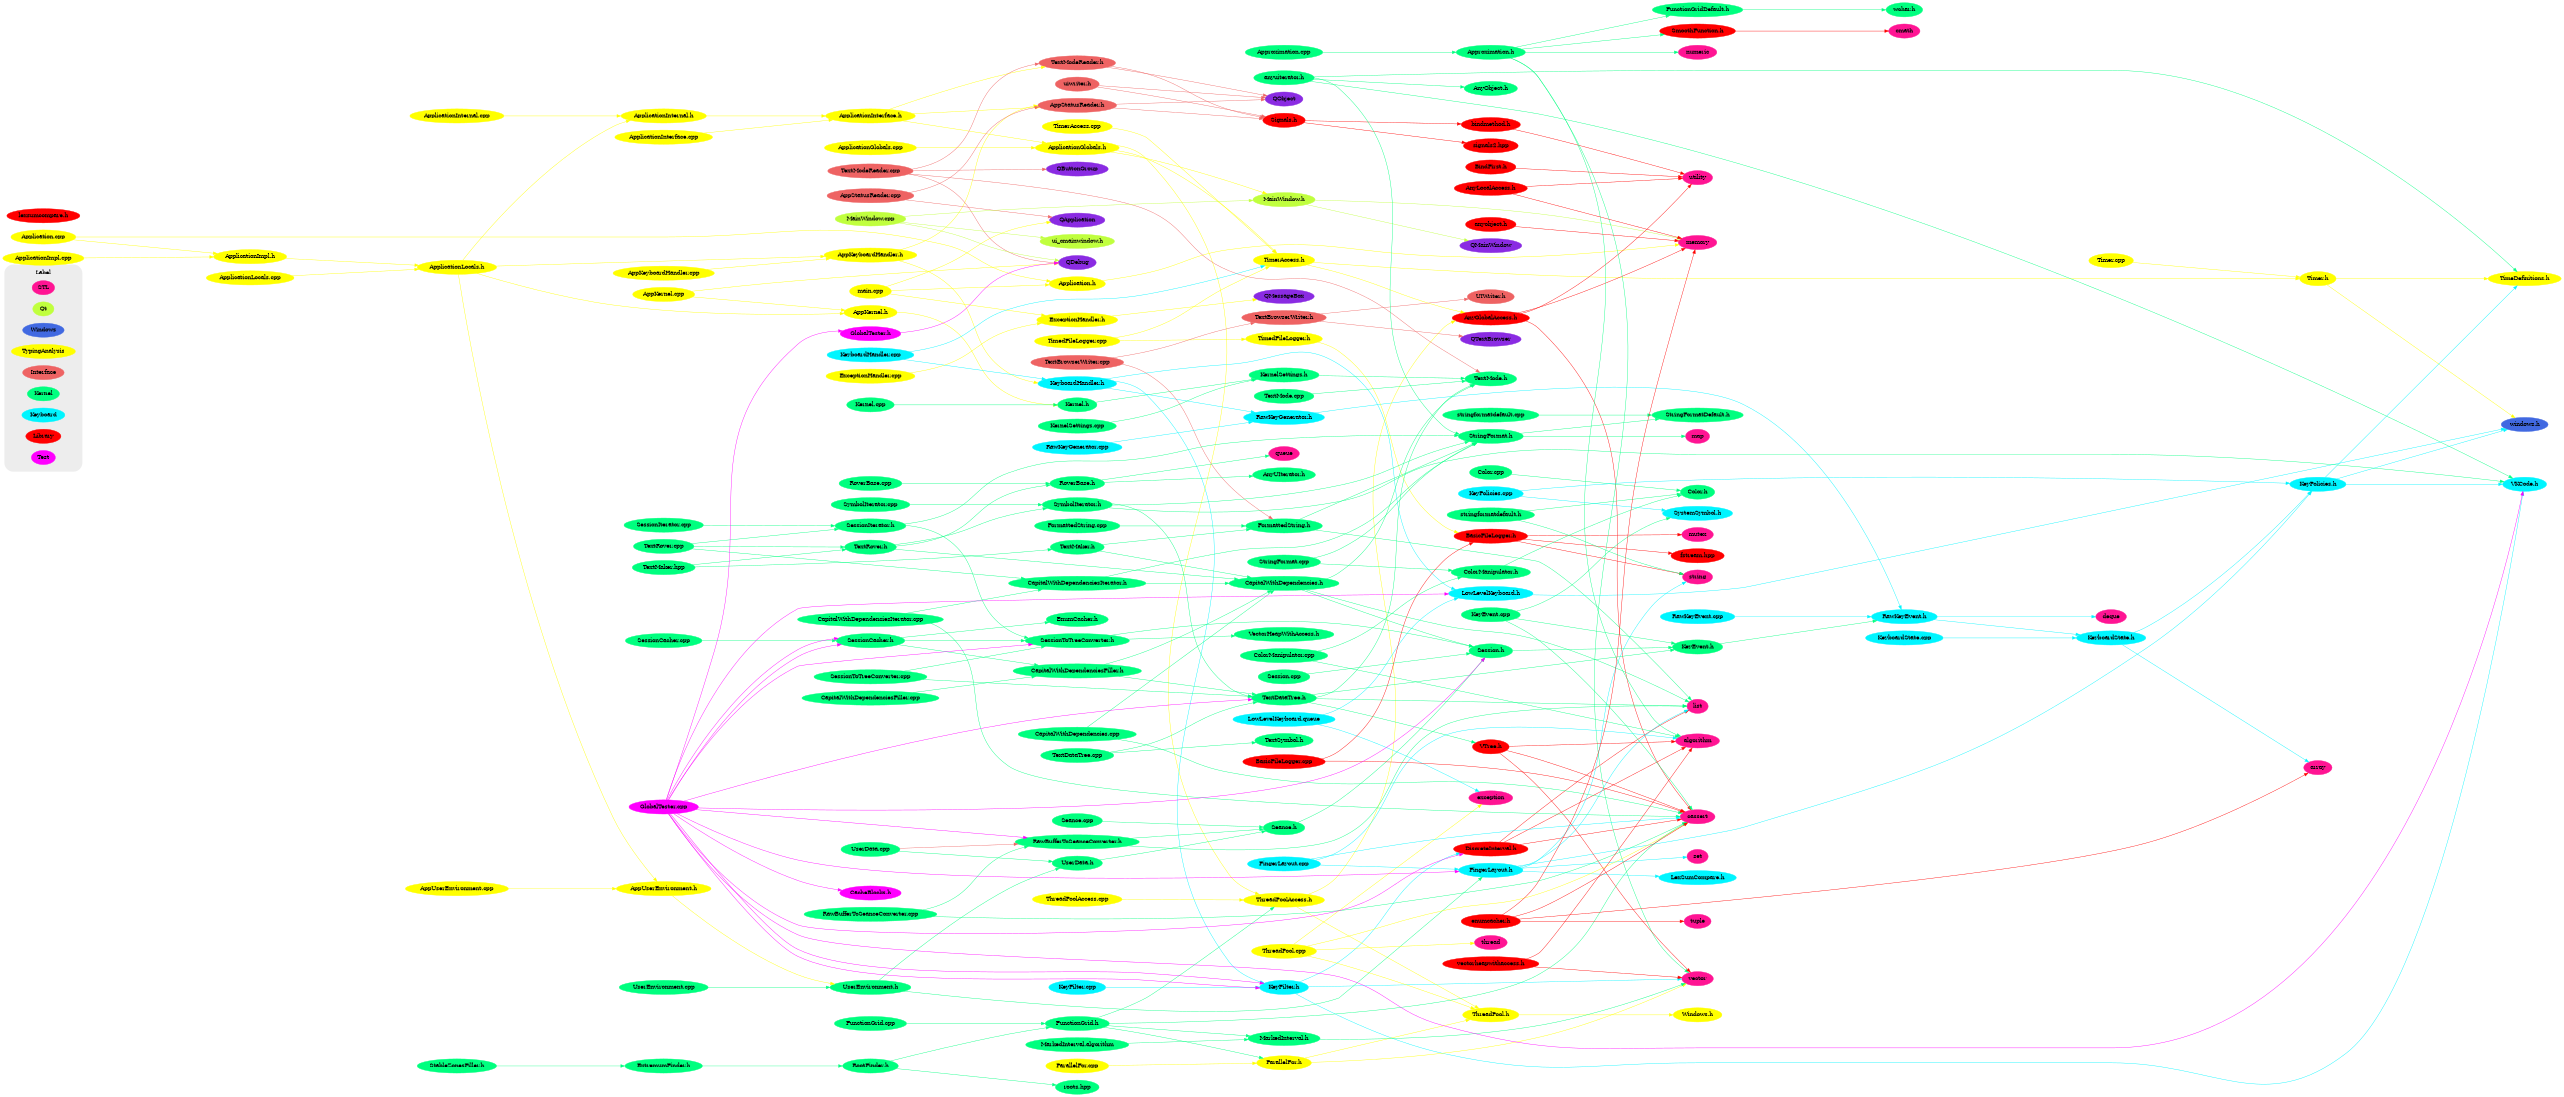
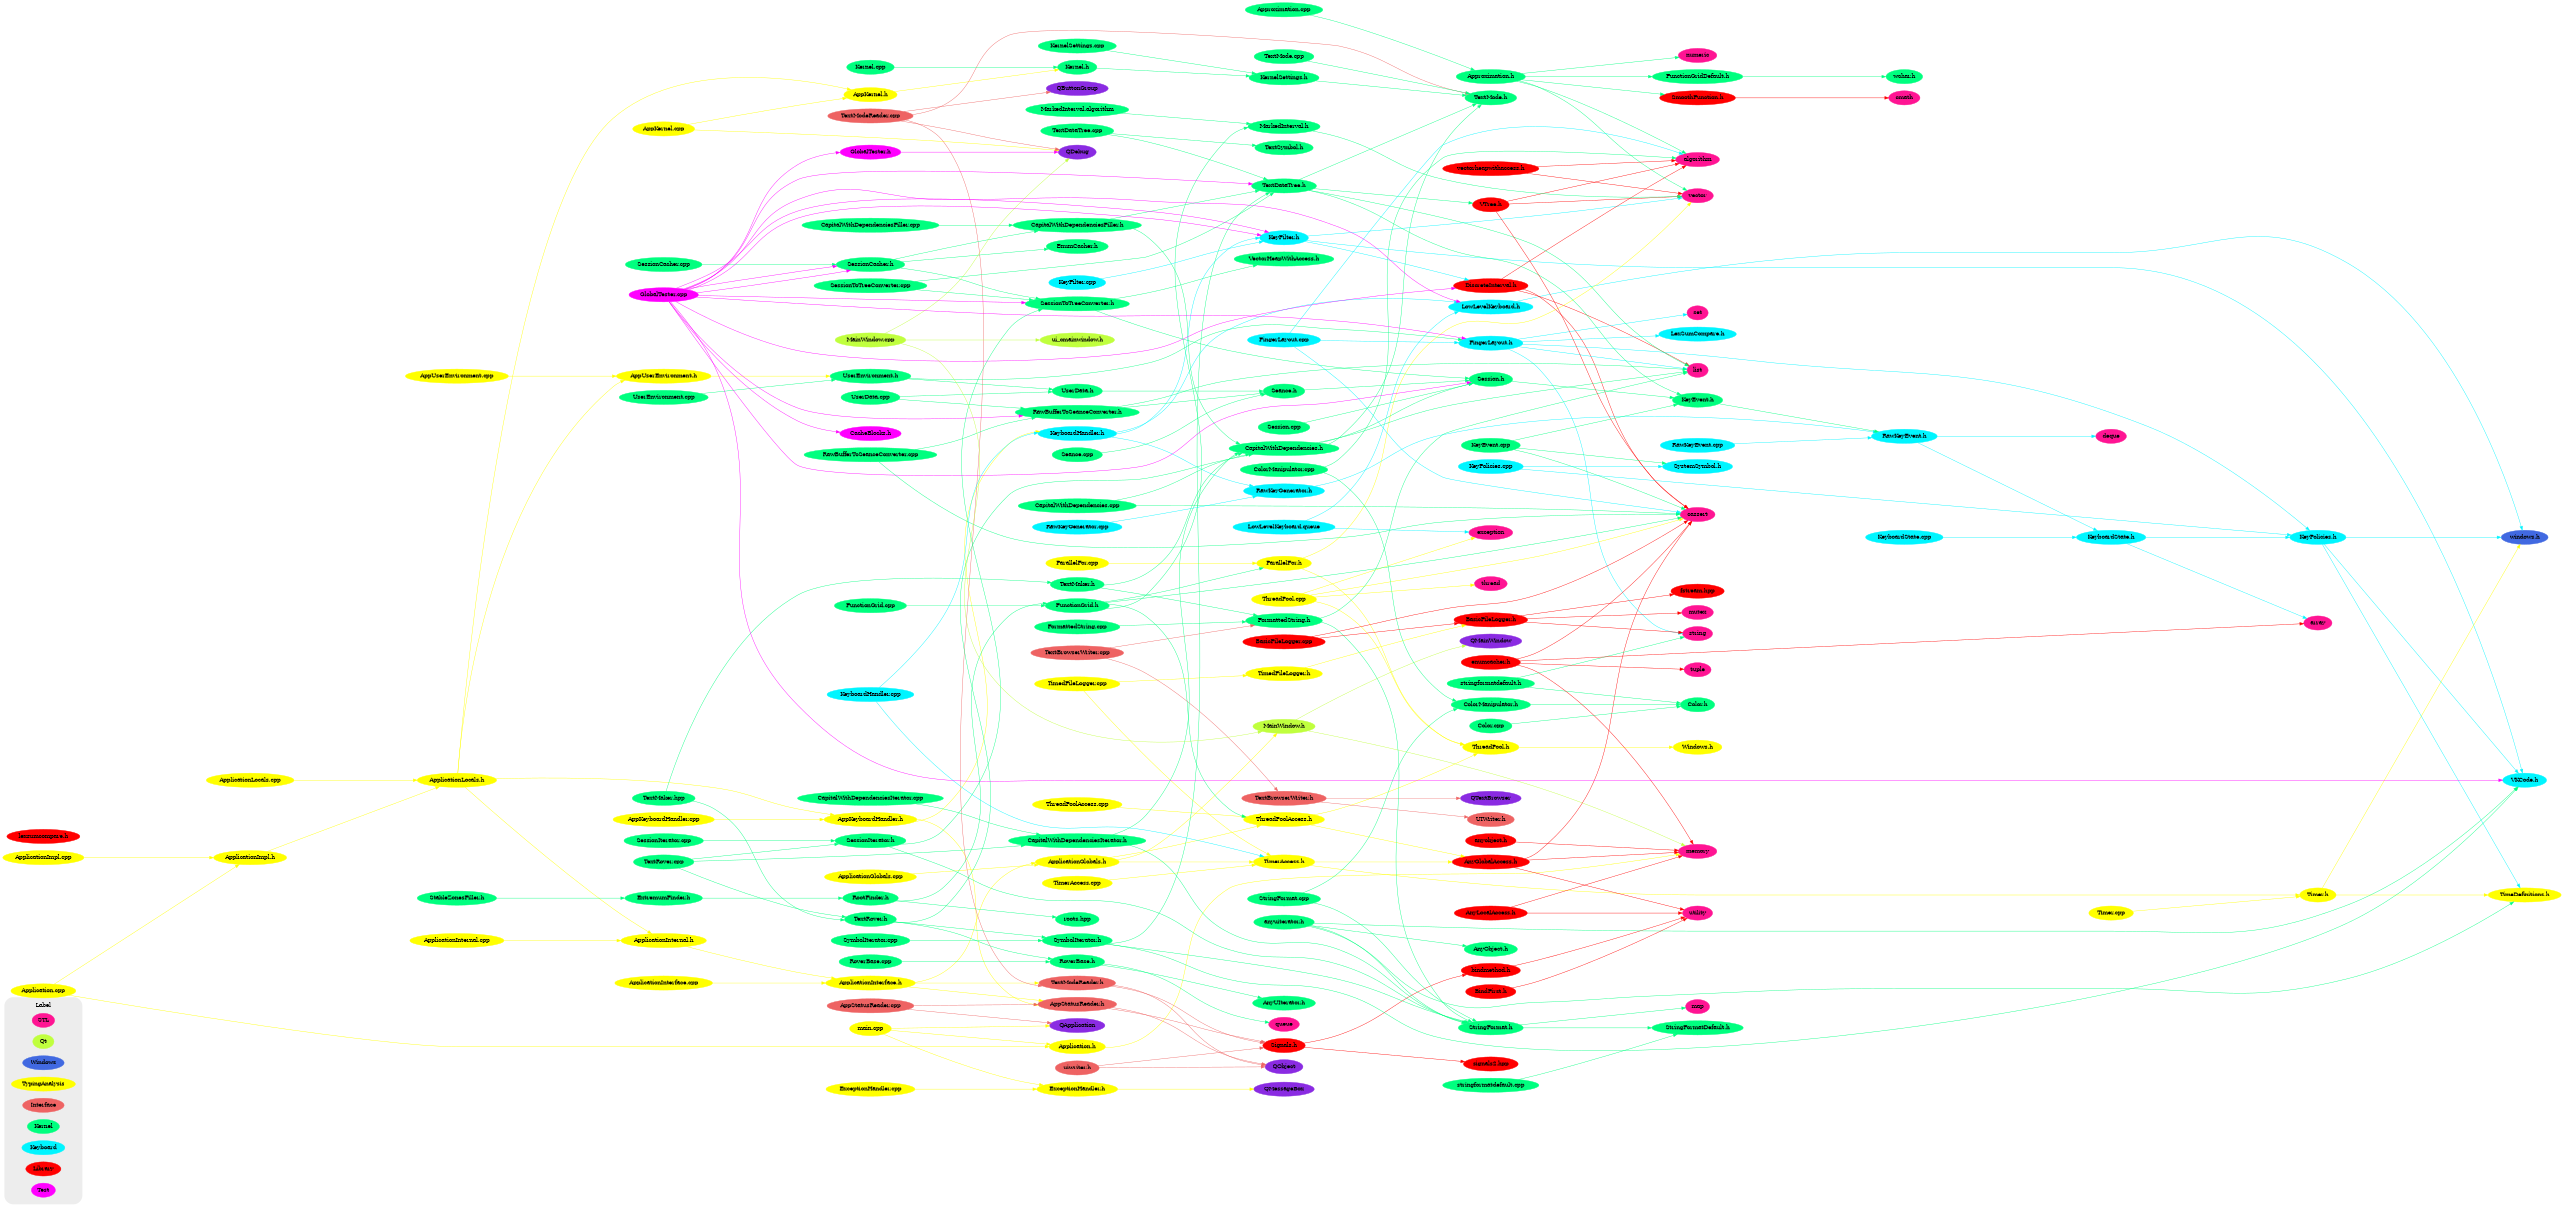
(1256, 801) -> none
(957, 846) -> (960, 404)
